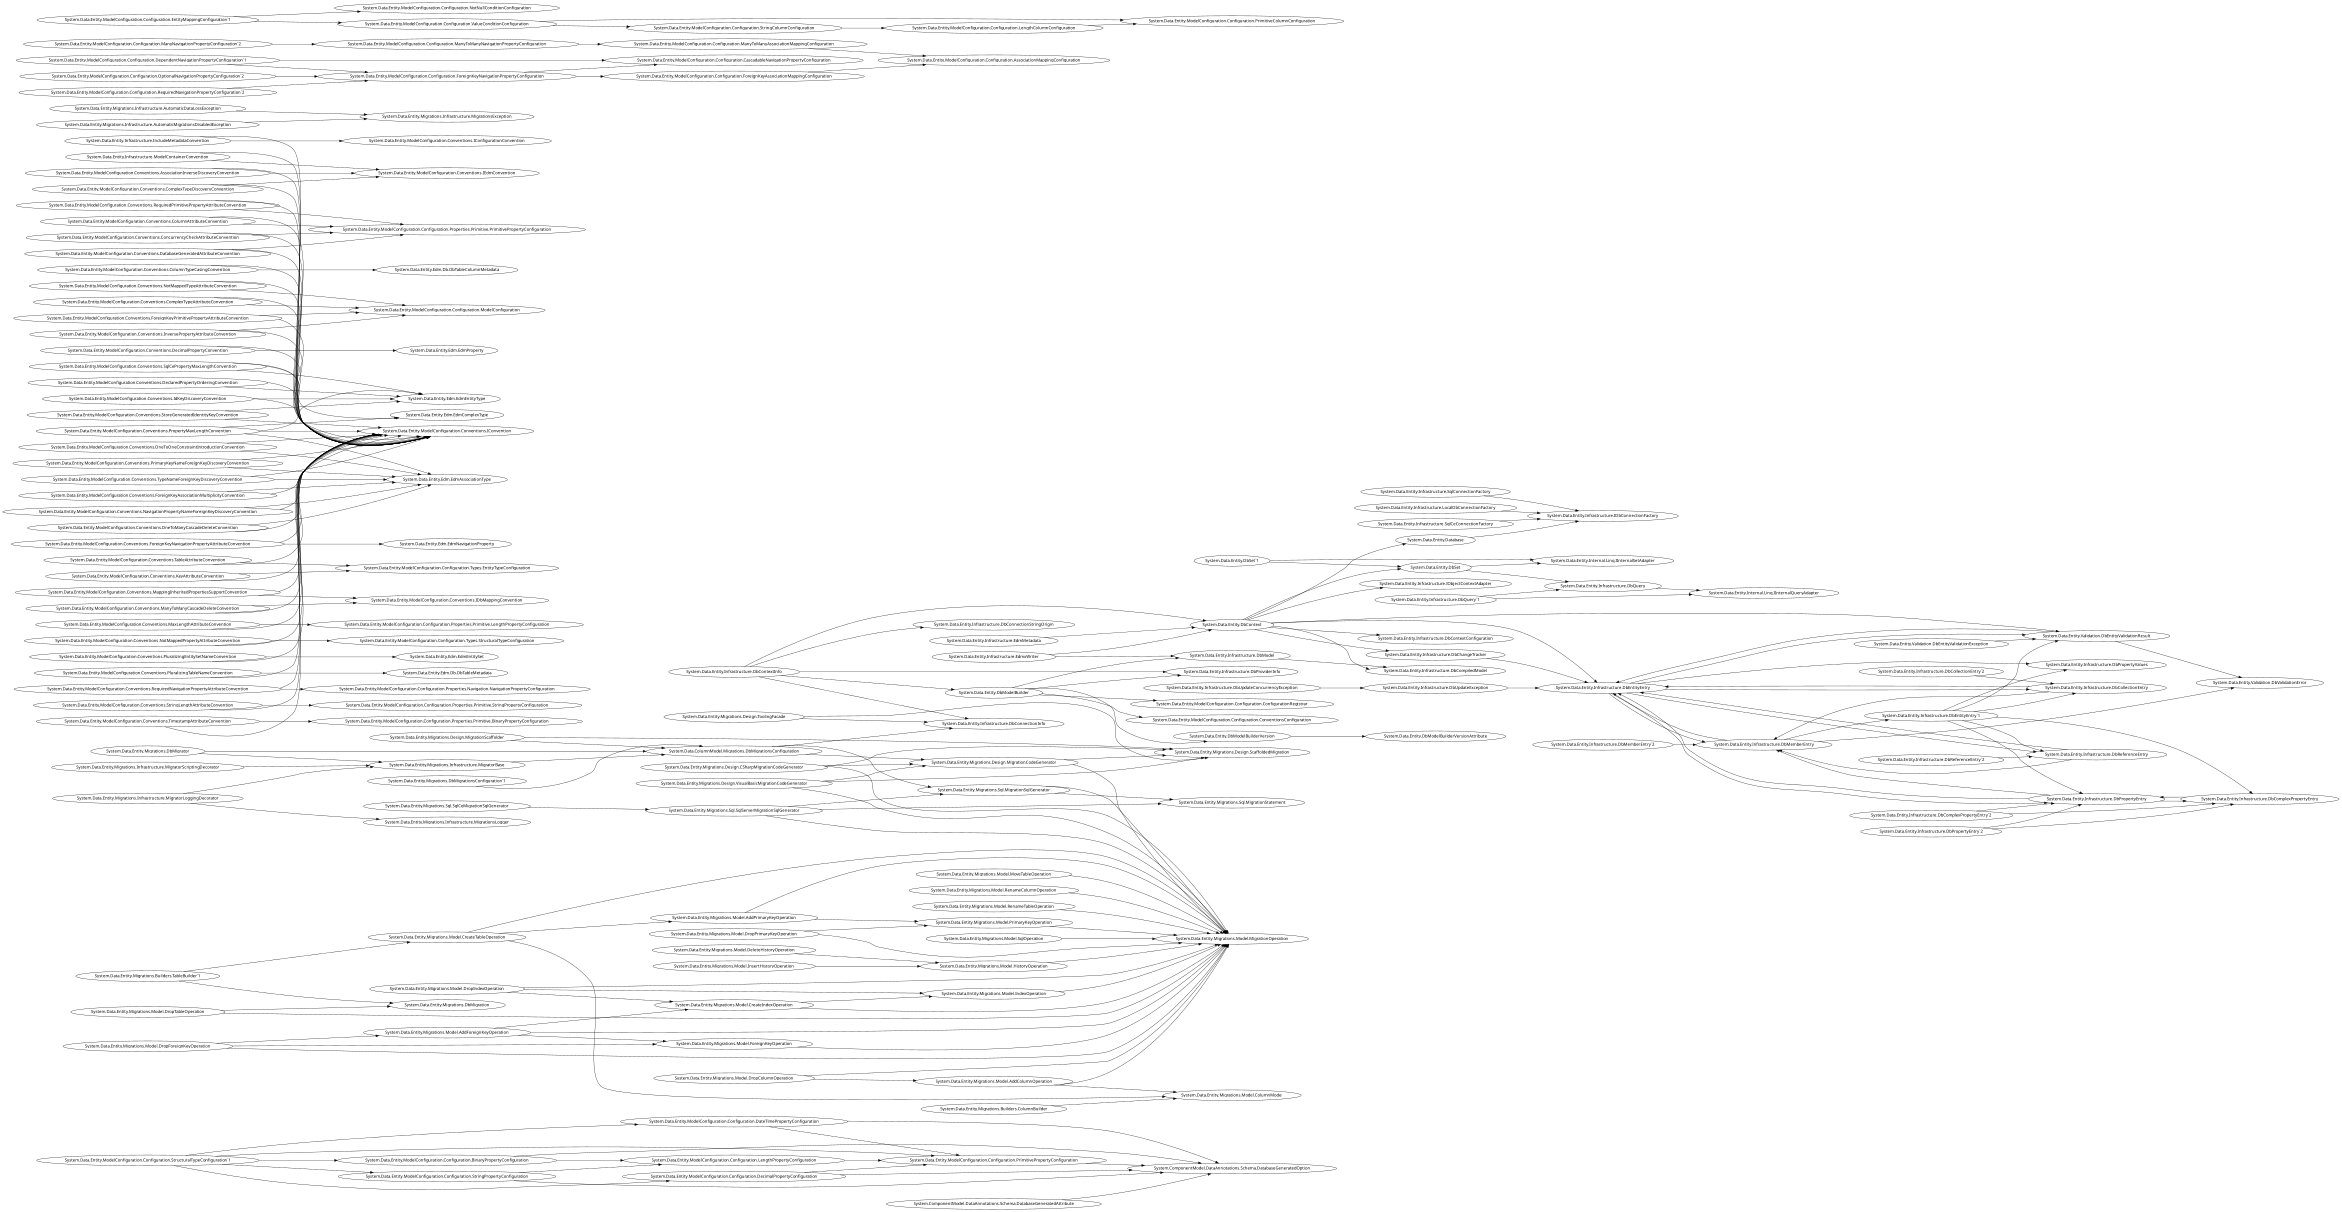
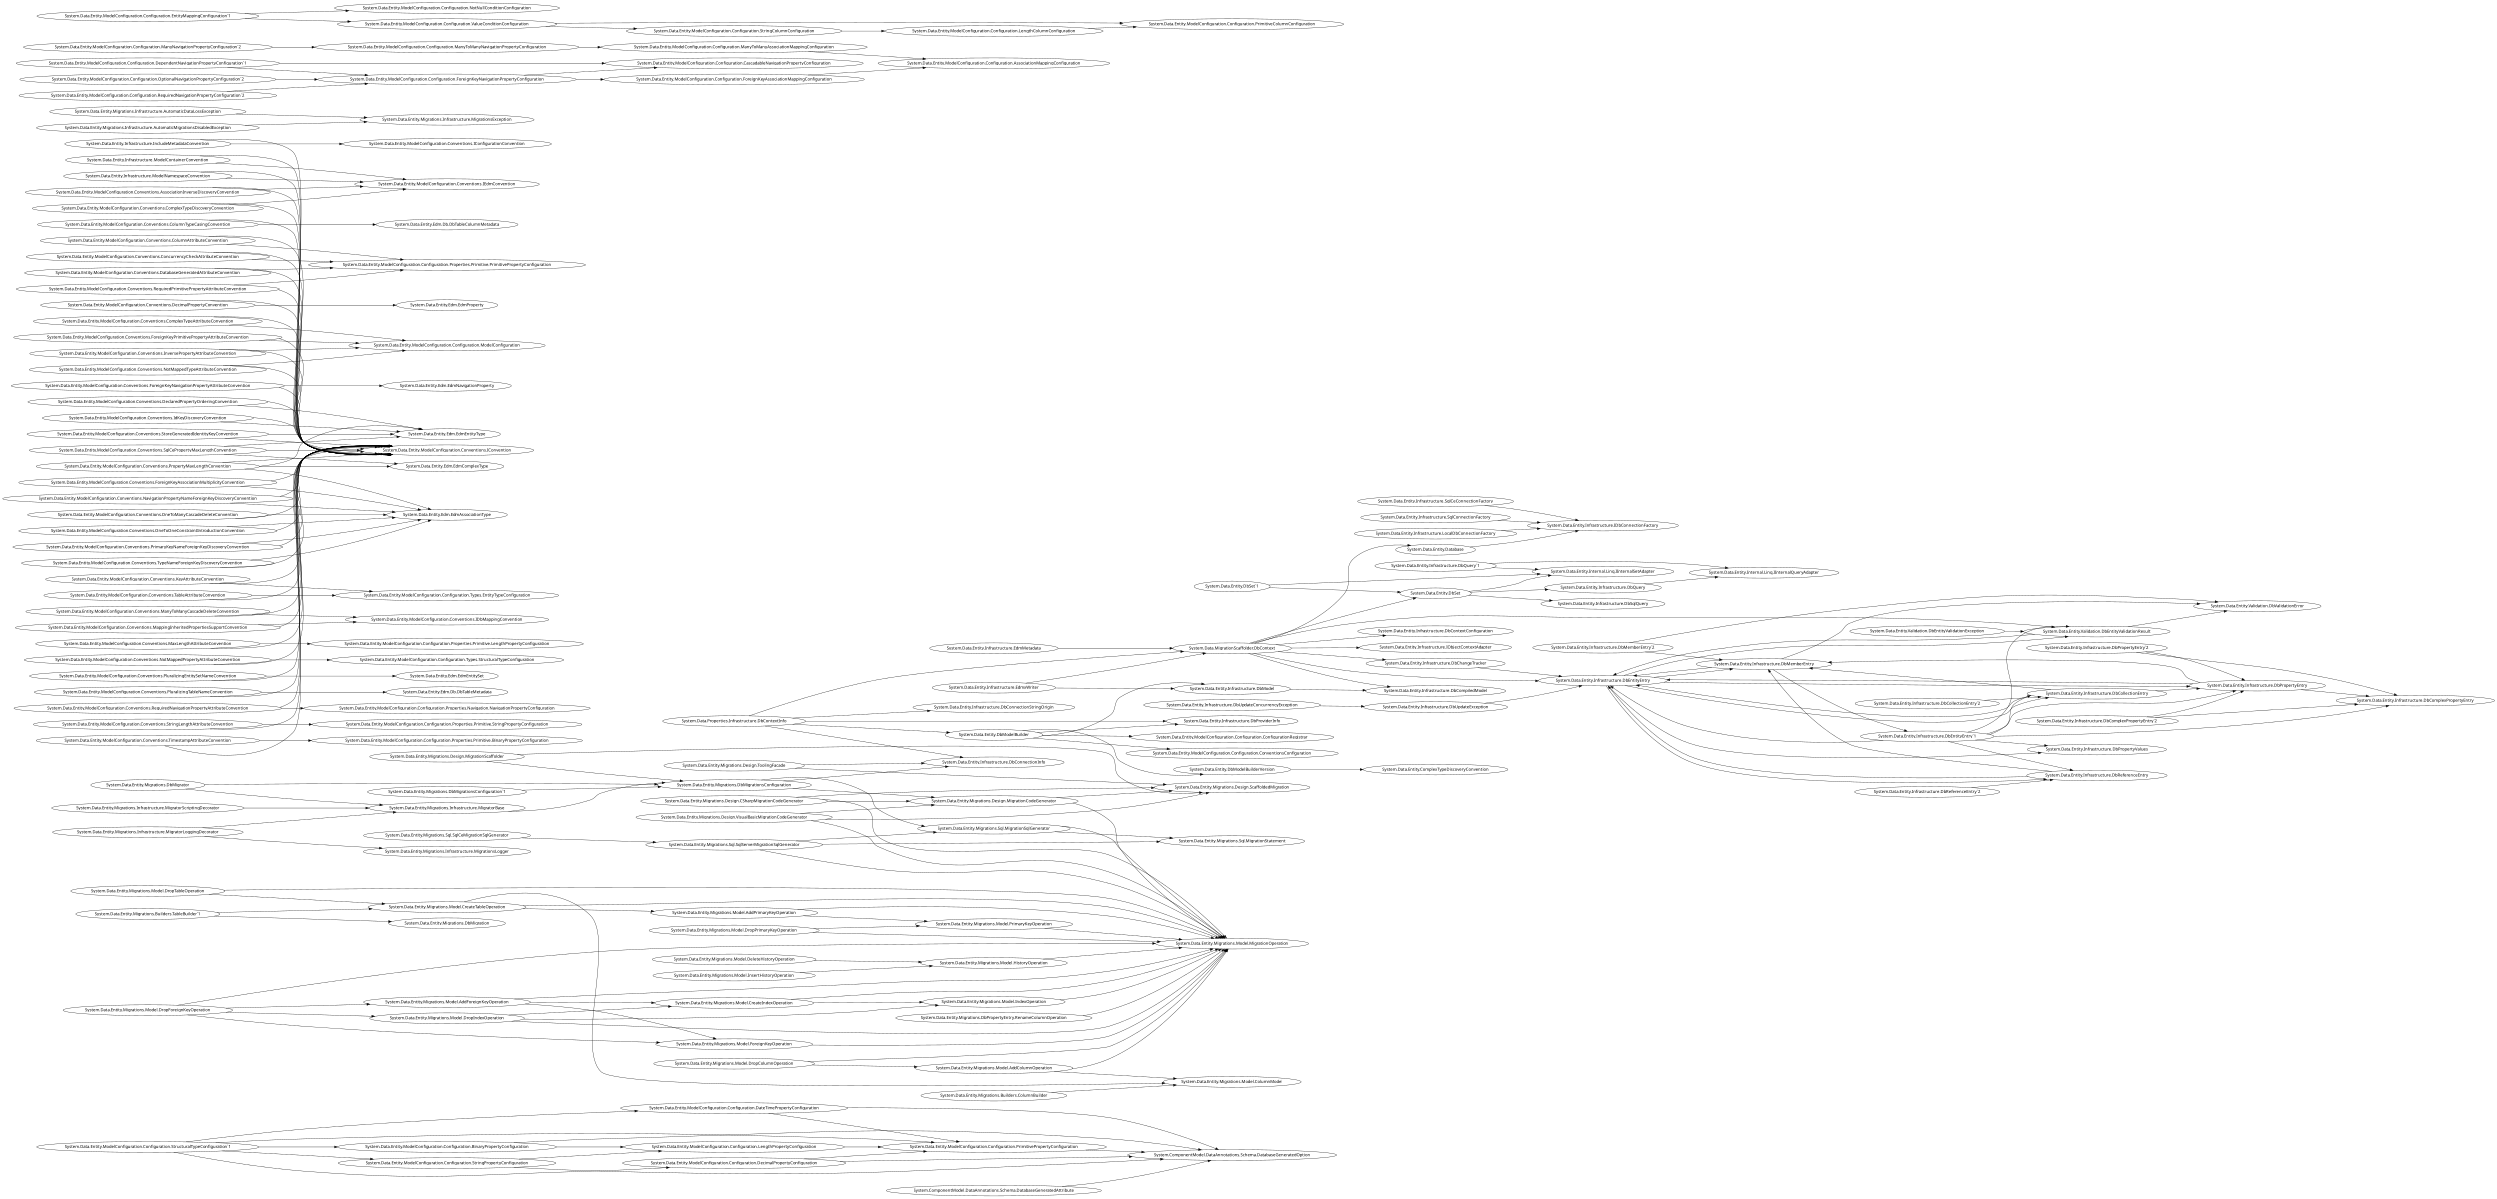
none -> (148, 176)
(1518, 593) -> (1514, 569)
none -> (1921, 602)
none -> (1603, 604)
(1232, 625) -> (1232, 648)
(734, 672) -> (734, 721)
(1436, 736) -> (1436, 770)
none -> (1743, 737)
(734, 751) -> (734, 785)
(2175, 797) -> (2176, 690)
(994, 874) -> none
(994, 890) -> (994, 1018)
(994, 907) -> none
(994, 939) -> none
(304, 1008) -> (295, 899)
none -> (299, 1014)
